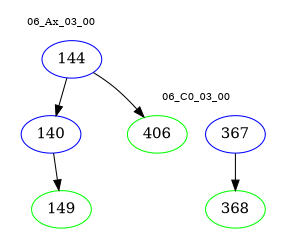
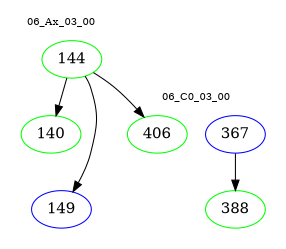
(72, 59) -> (72, 59)
(51, 134) -> (51, 134)
(55, 166) -> (96, 130)
(61, 209) -> (61, 209)
(235, 209) -> (235, 209)
